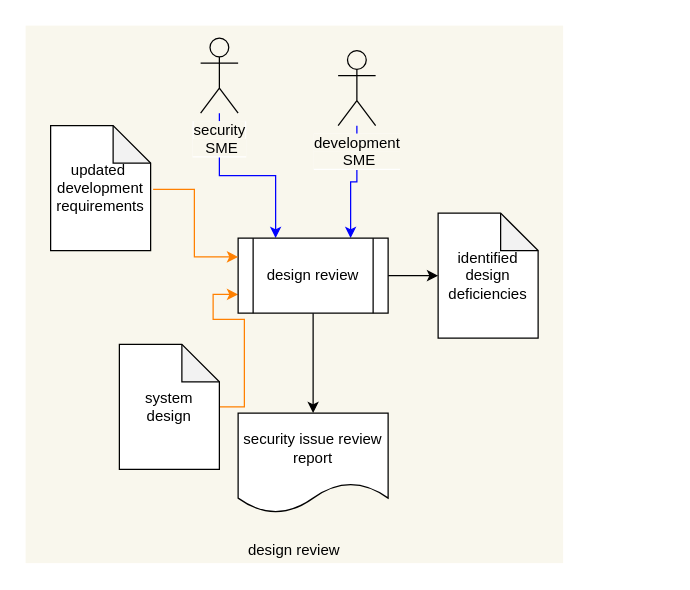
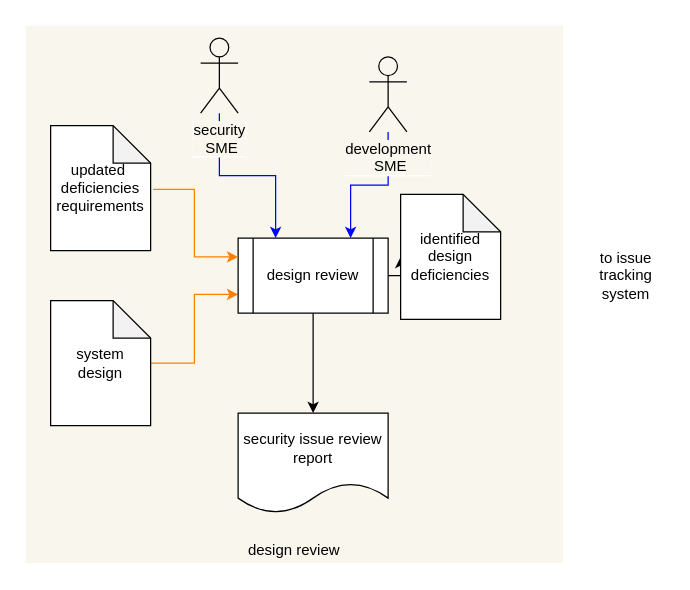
(357, 88) -> (388, 94)
(101, 188) -> (101, 188)
(488, 276) -> (451, 257)
none -> (626, 276)
(169, 407) -> (101, 363)
